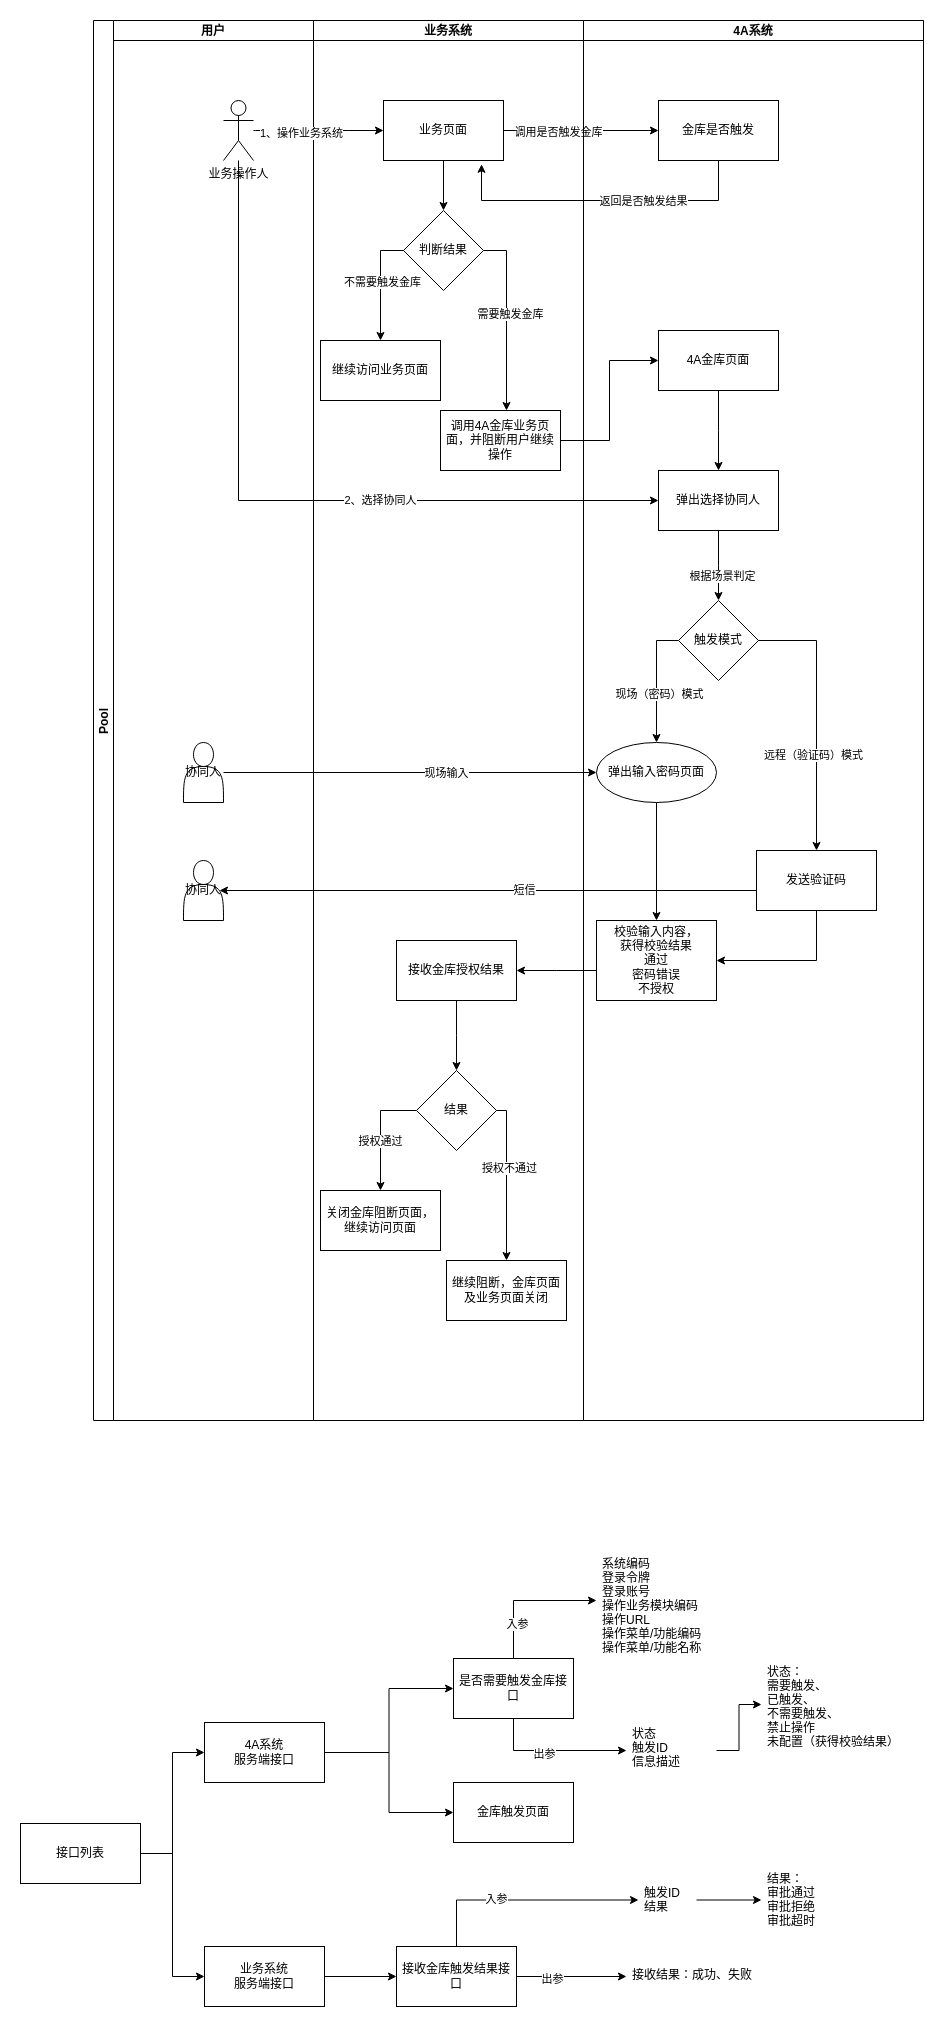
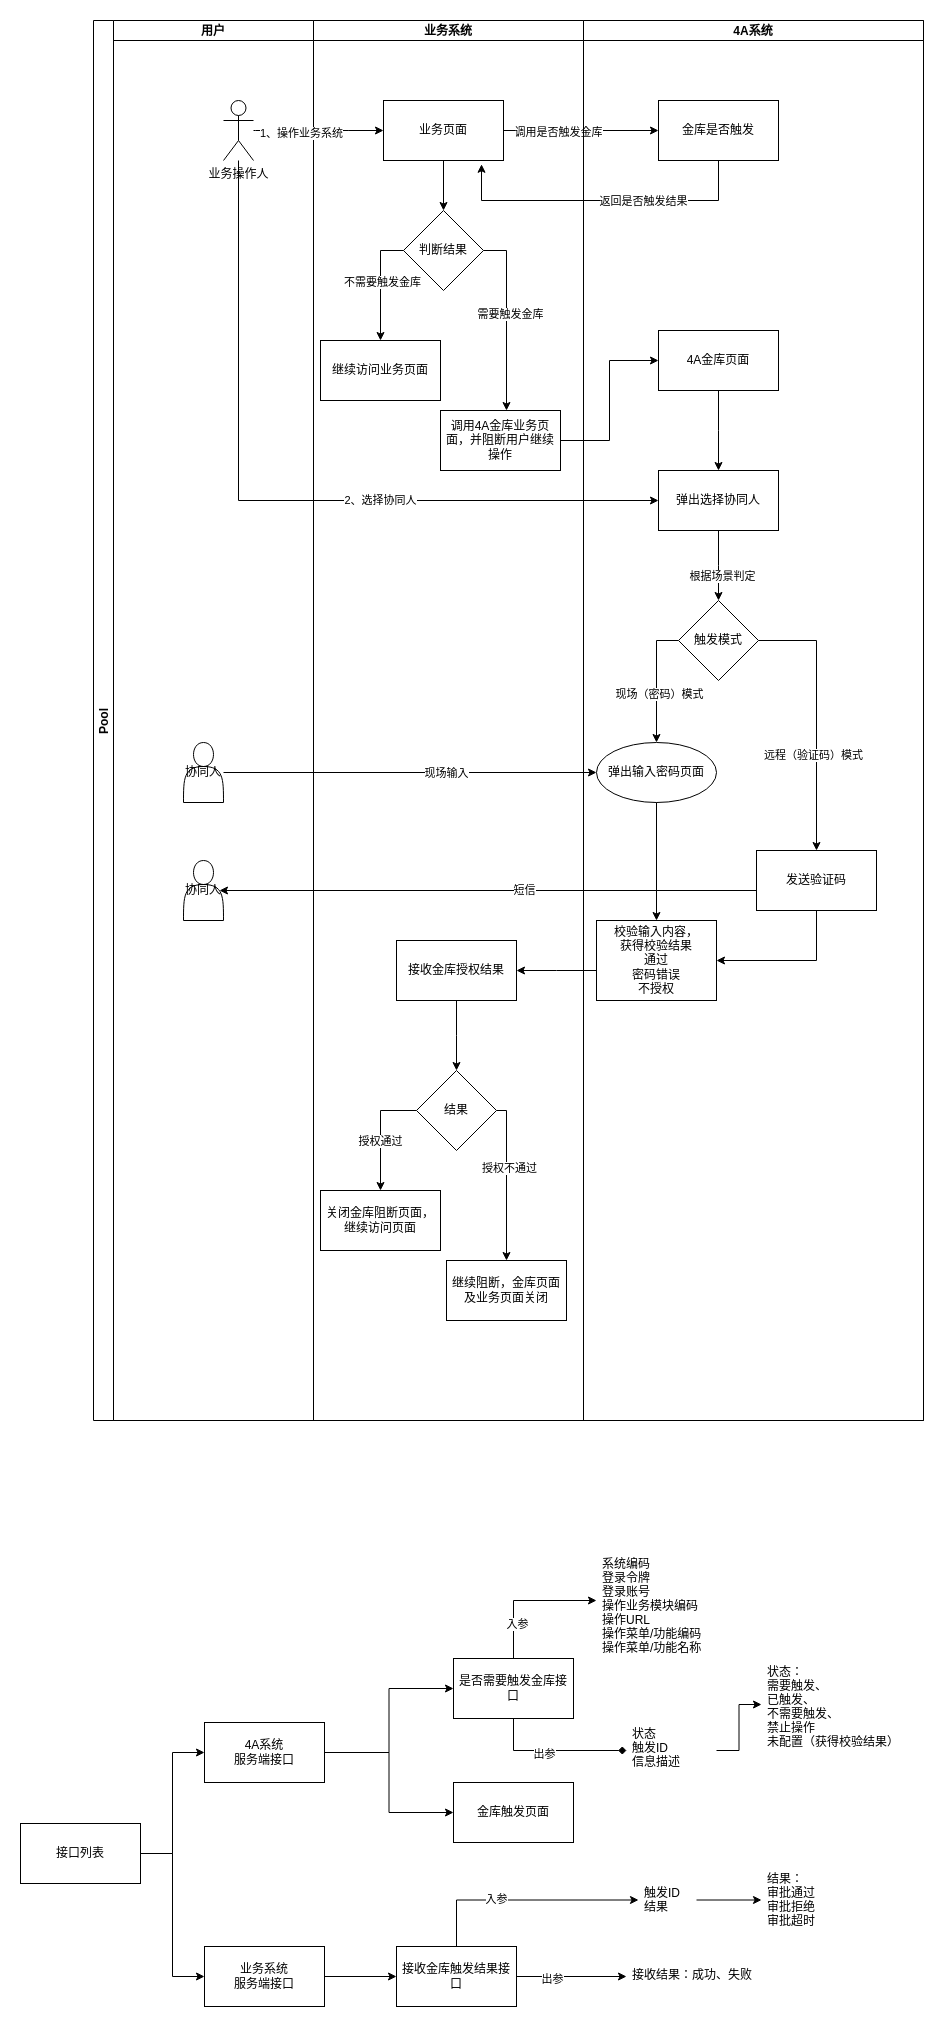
(618, 1751) -> (618, 1751)
